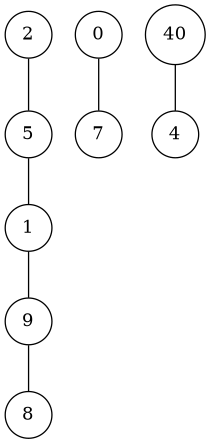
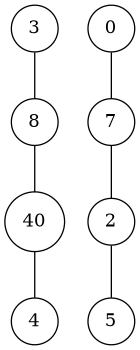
none -> (35, 169)
none -> (111, 172)
(29, 228) -> none
(29, 321) -> (35, 29)
